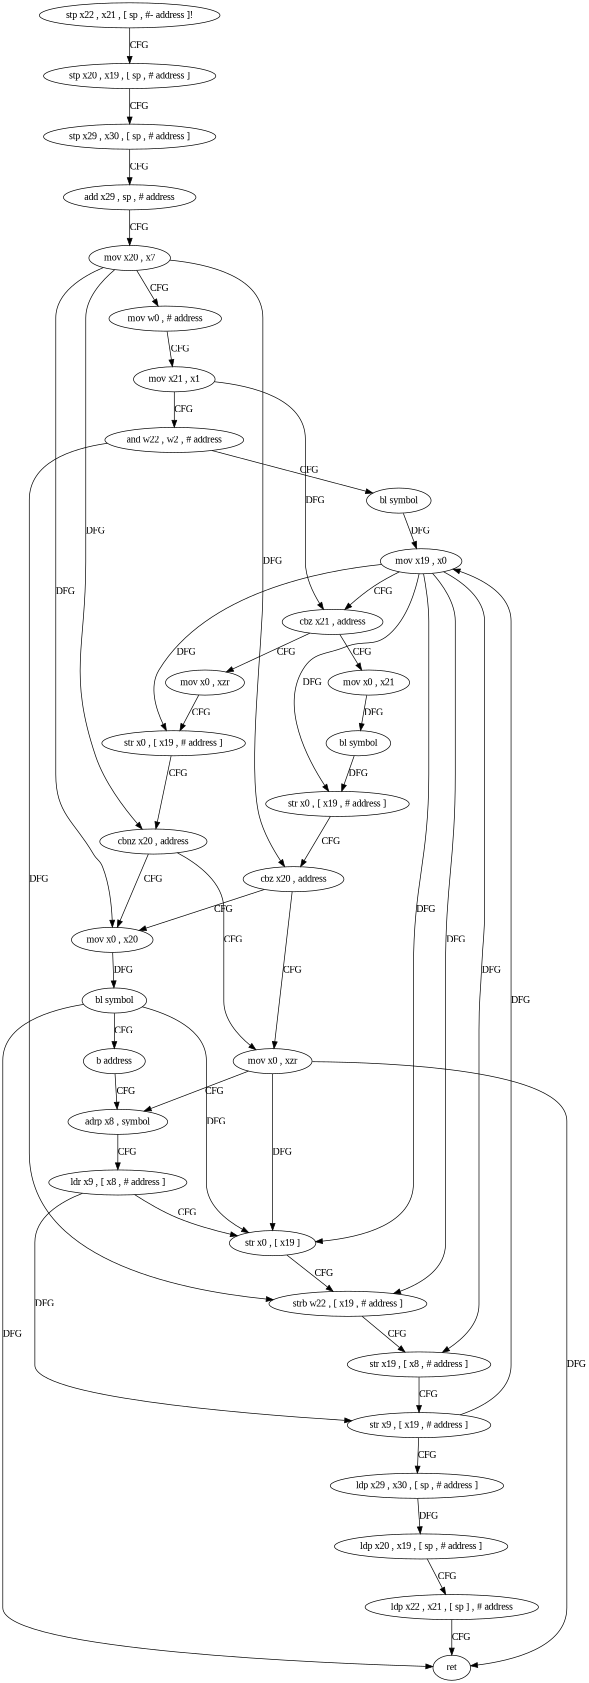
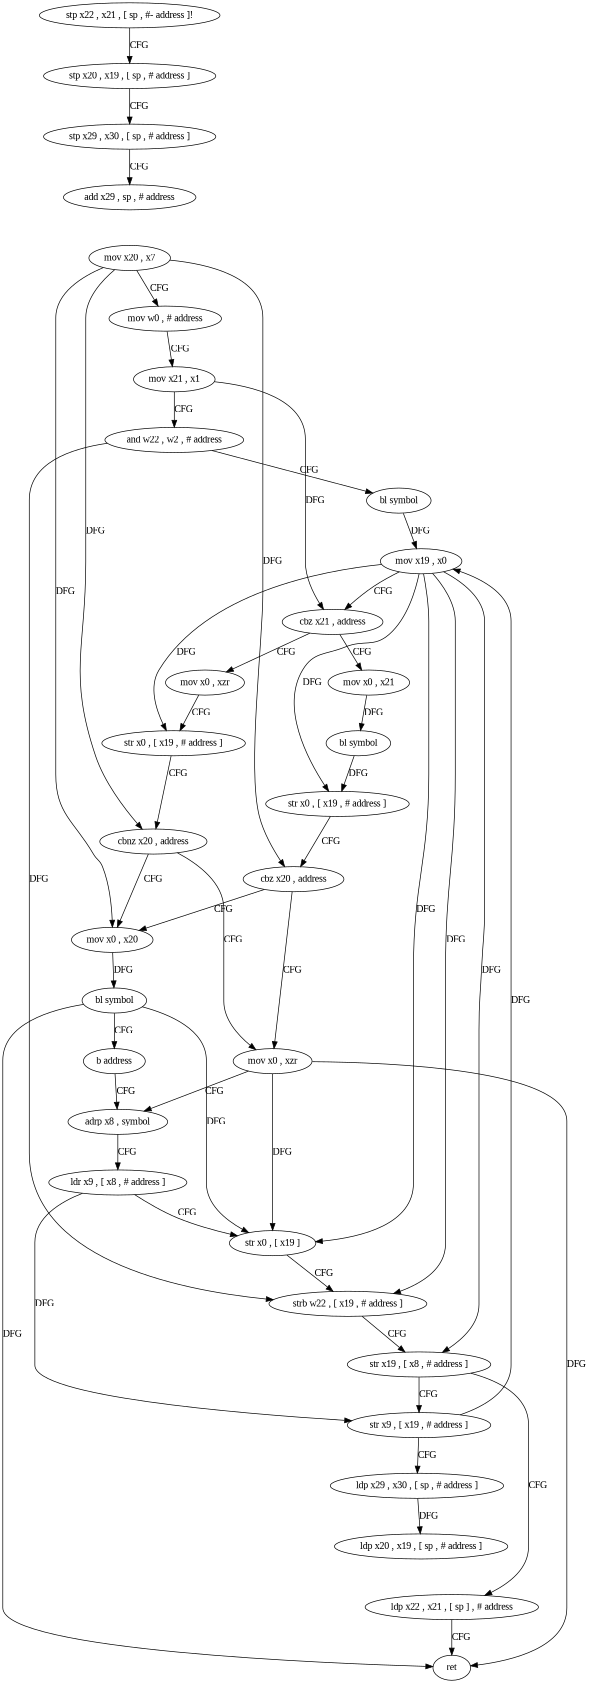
(130, 224) -> none
(435, 1574) -> (528, 1475)
